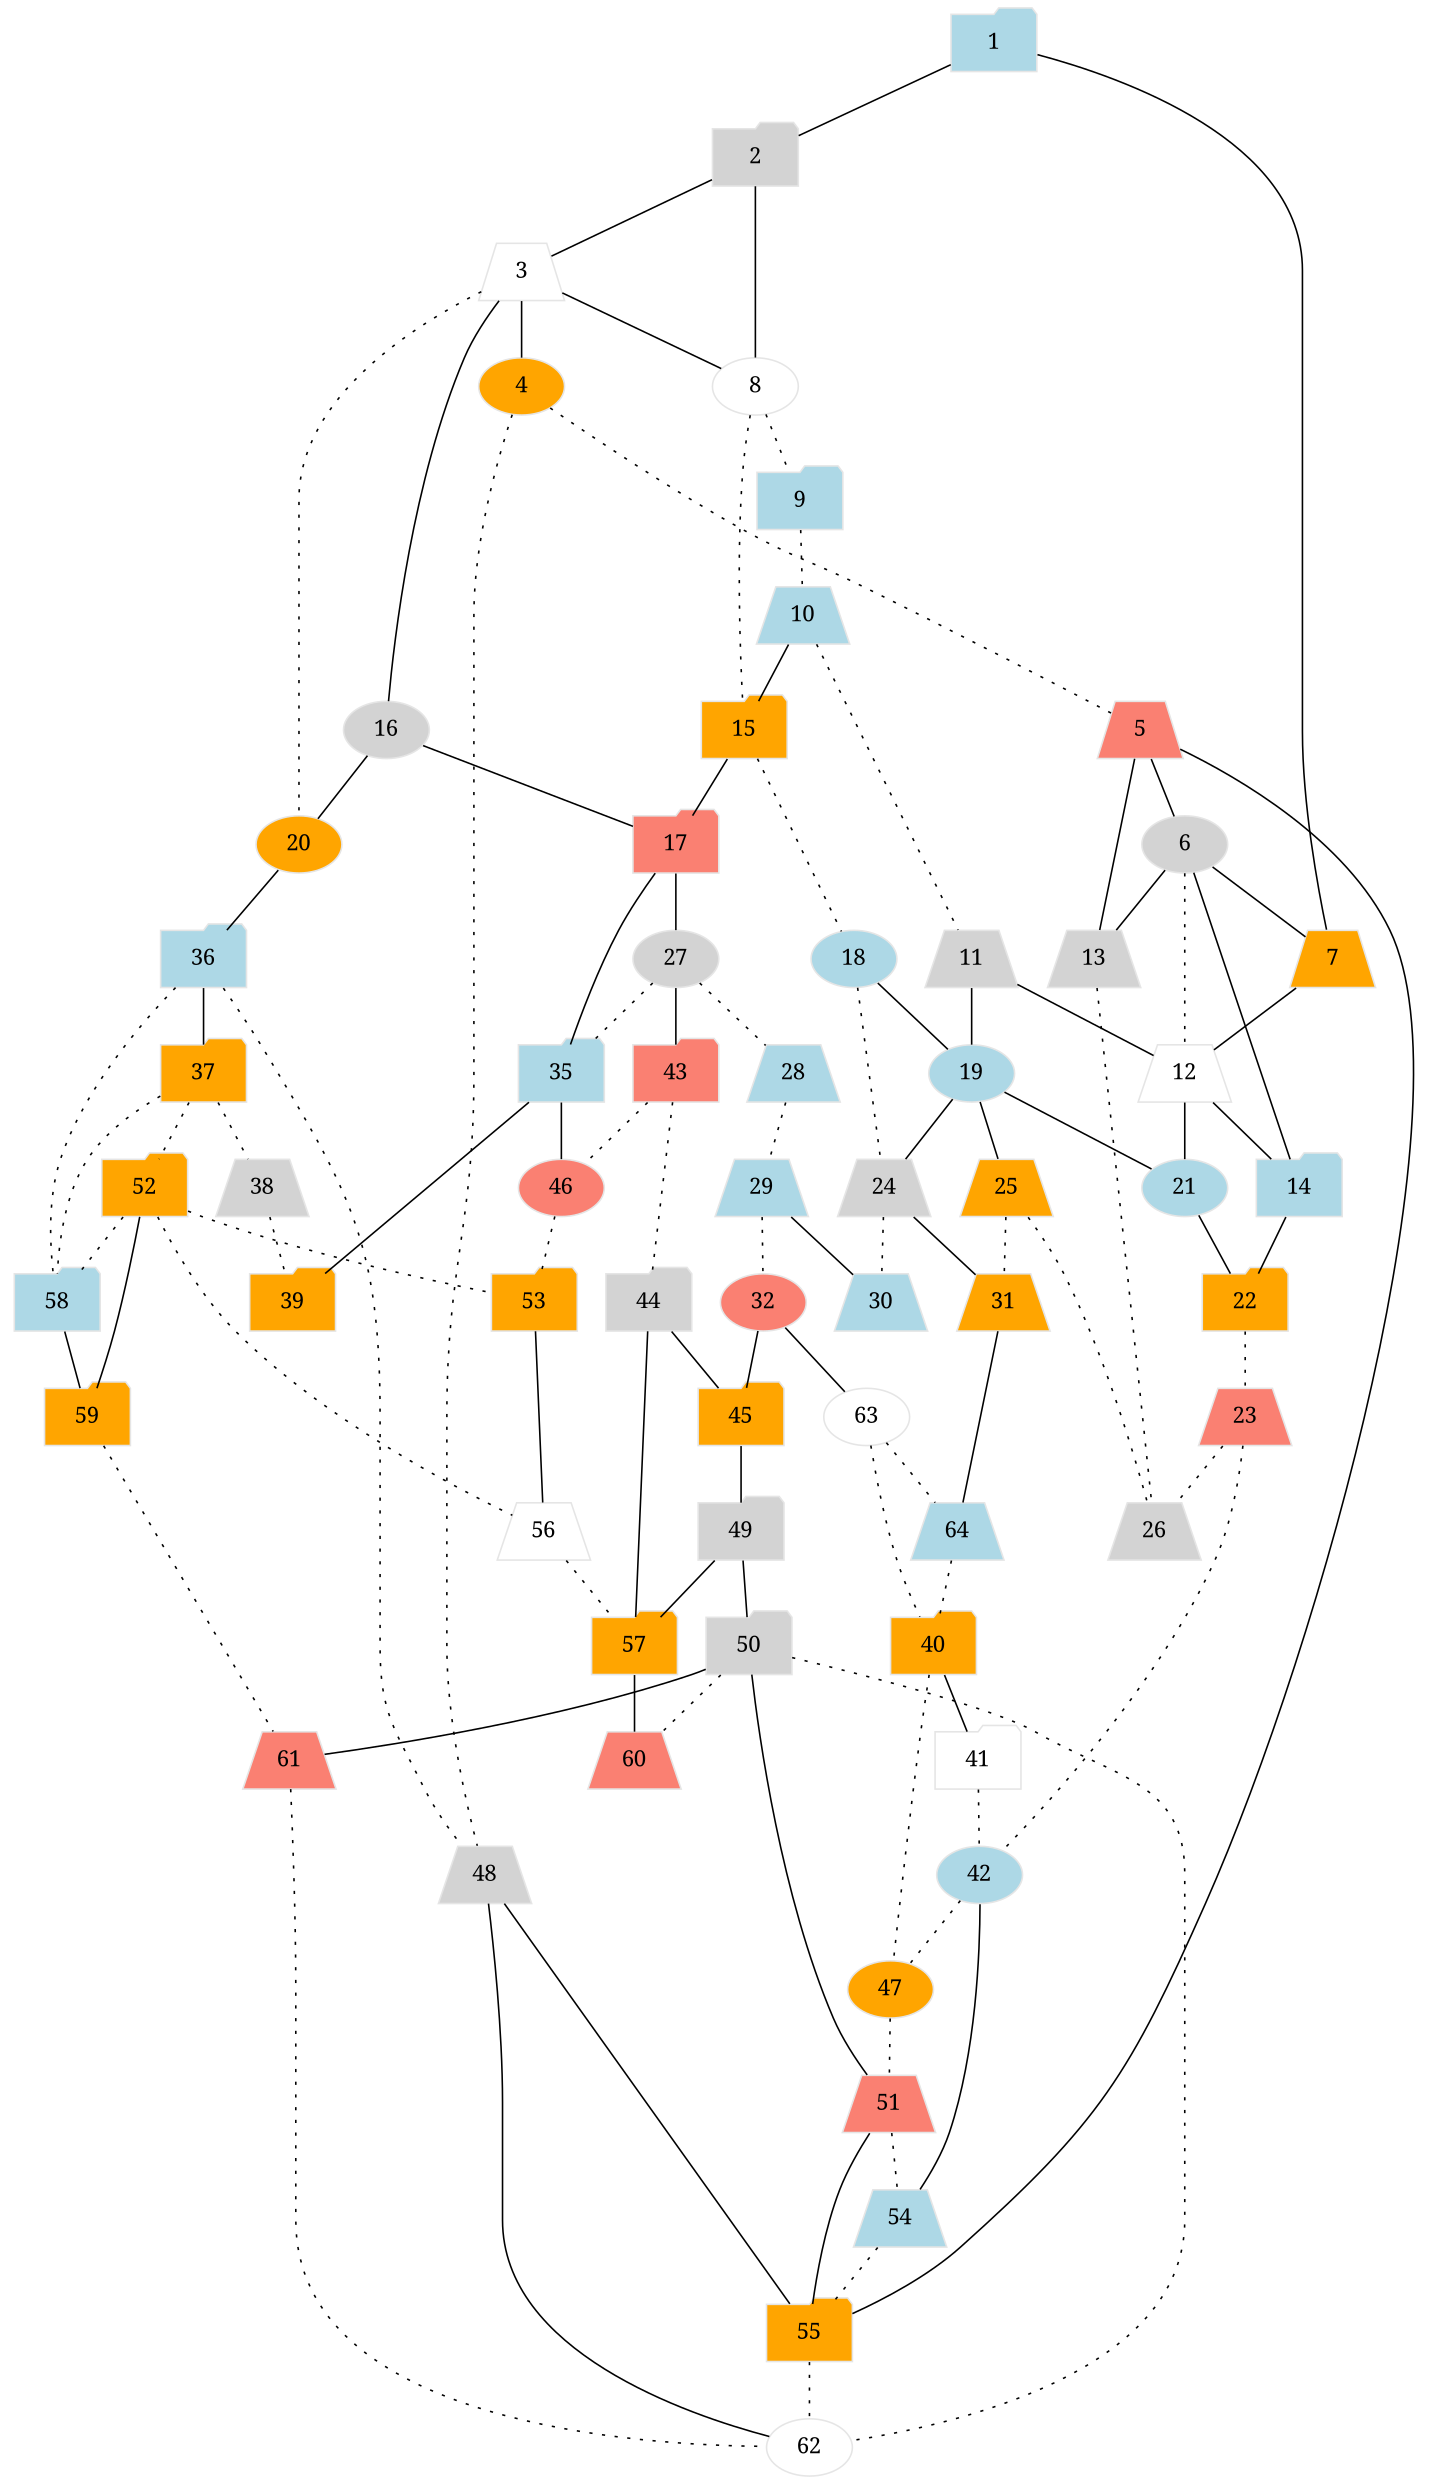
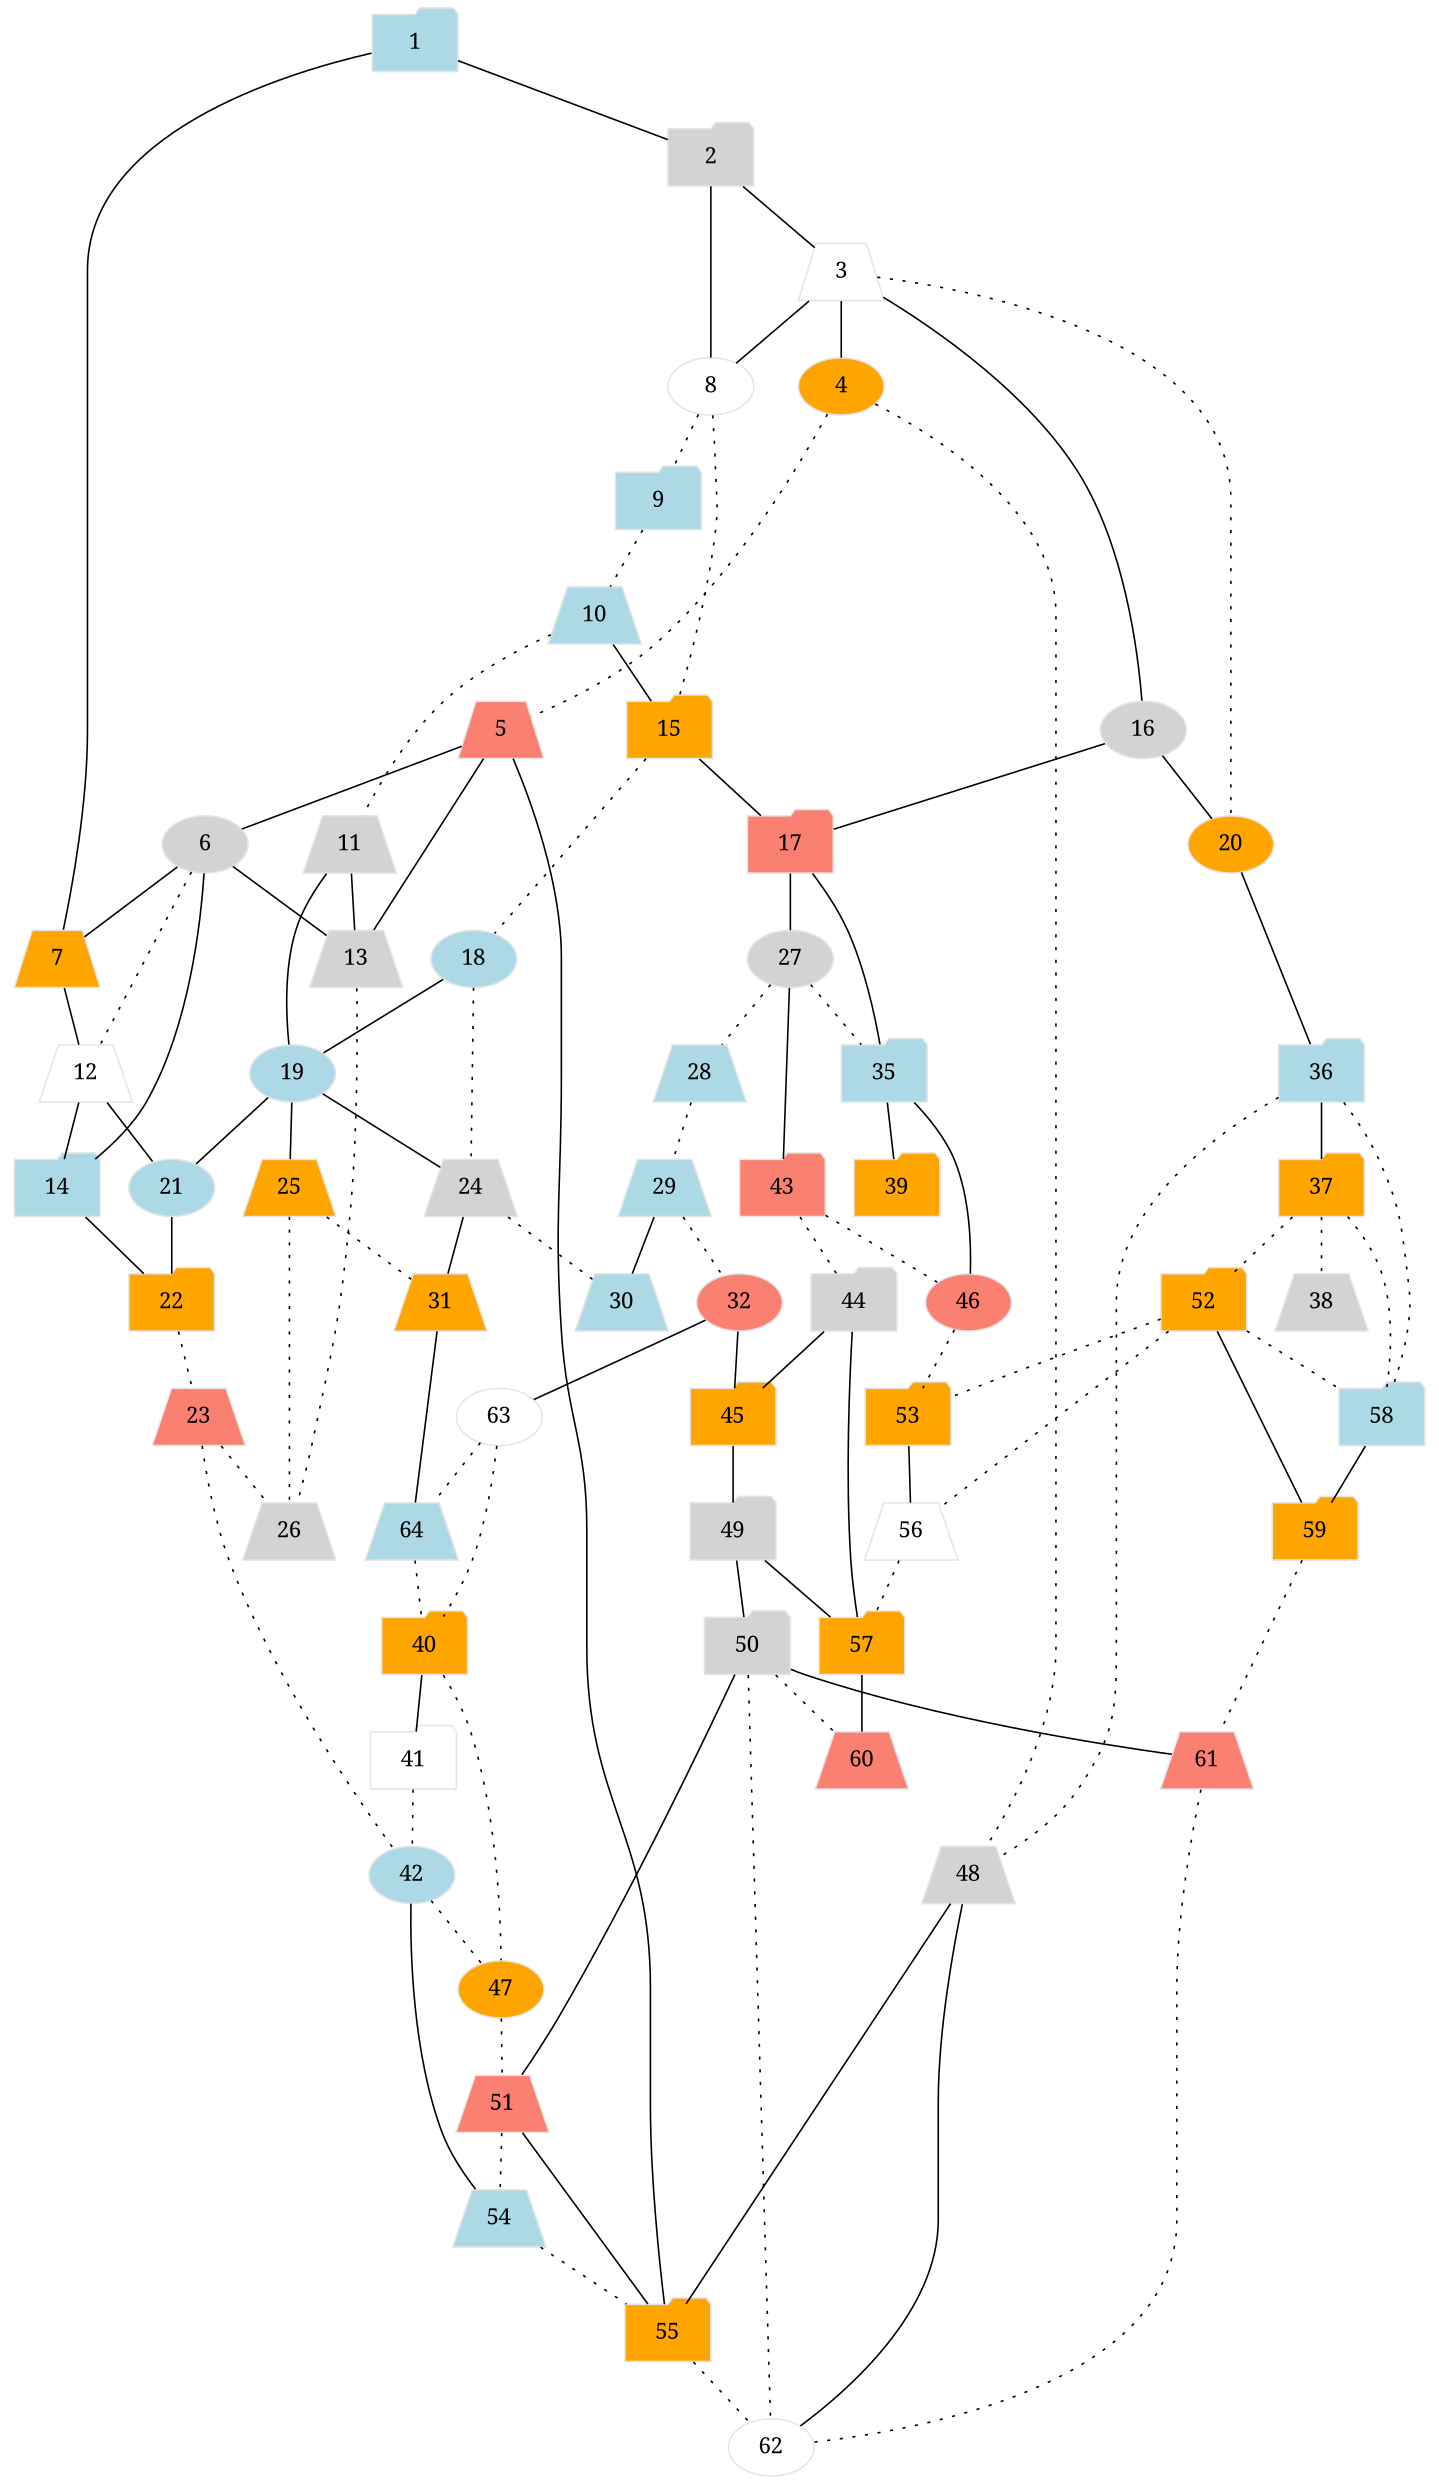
(1085, 1020) -> (353, 902)
(279, 1252) -> none
